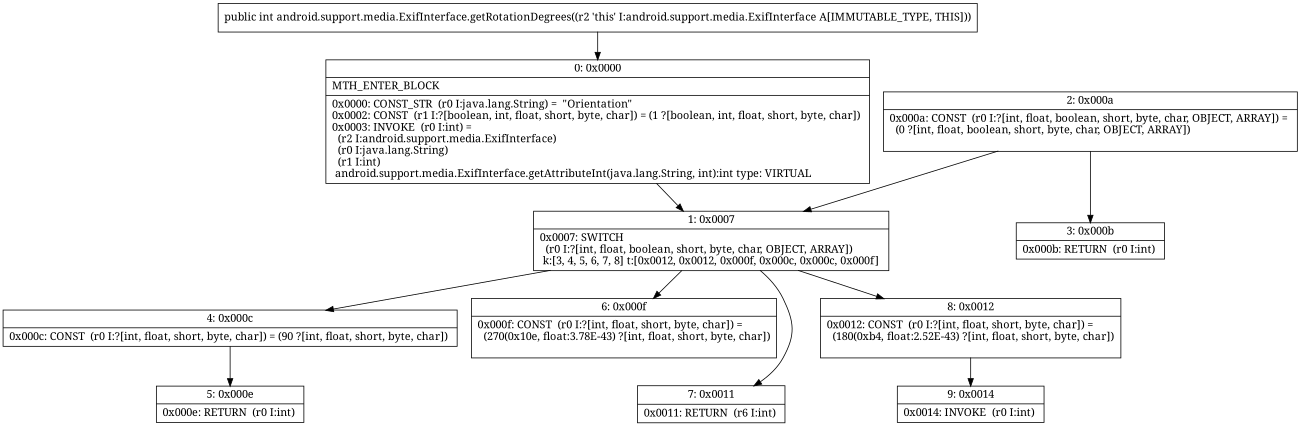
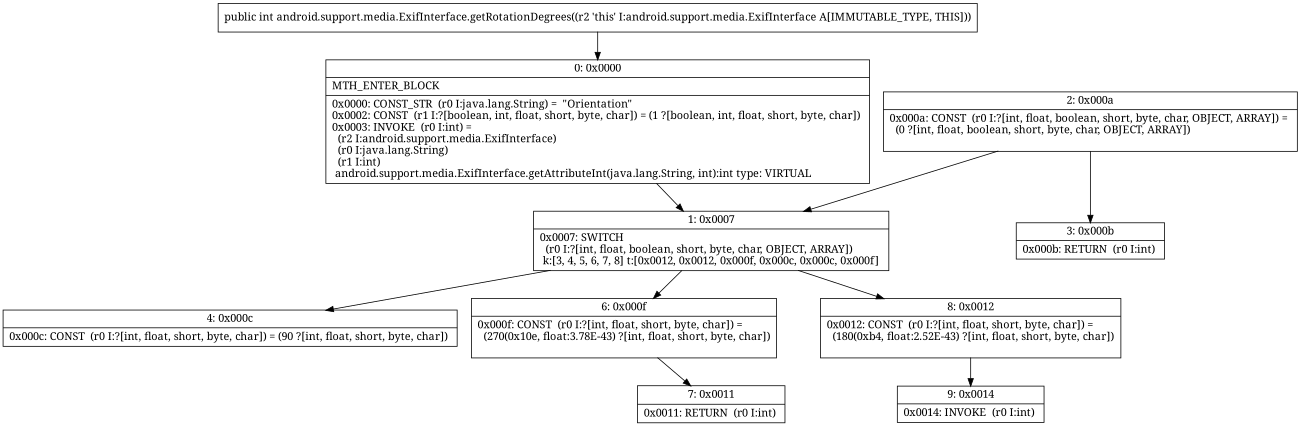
(792, 326) -> (671, 369)
(230, 404) -> none
(711, 413) -> (711, 413)
